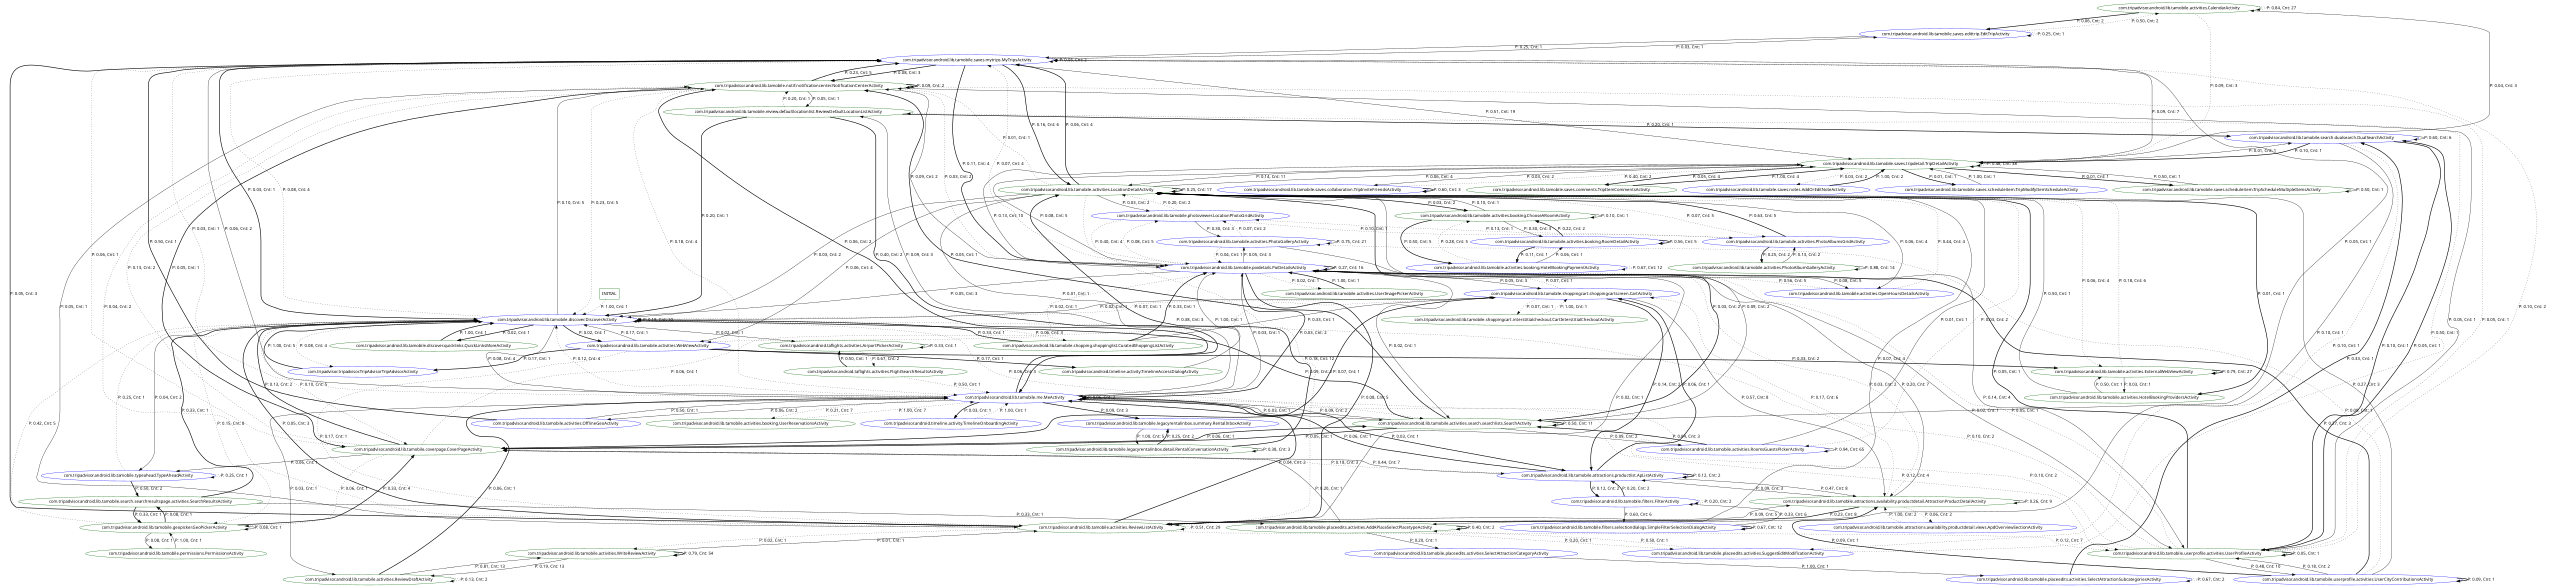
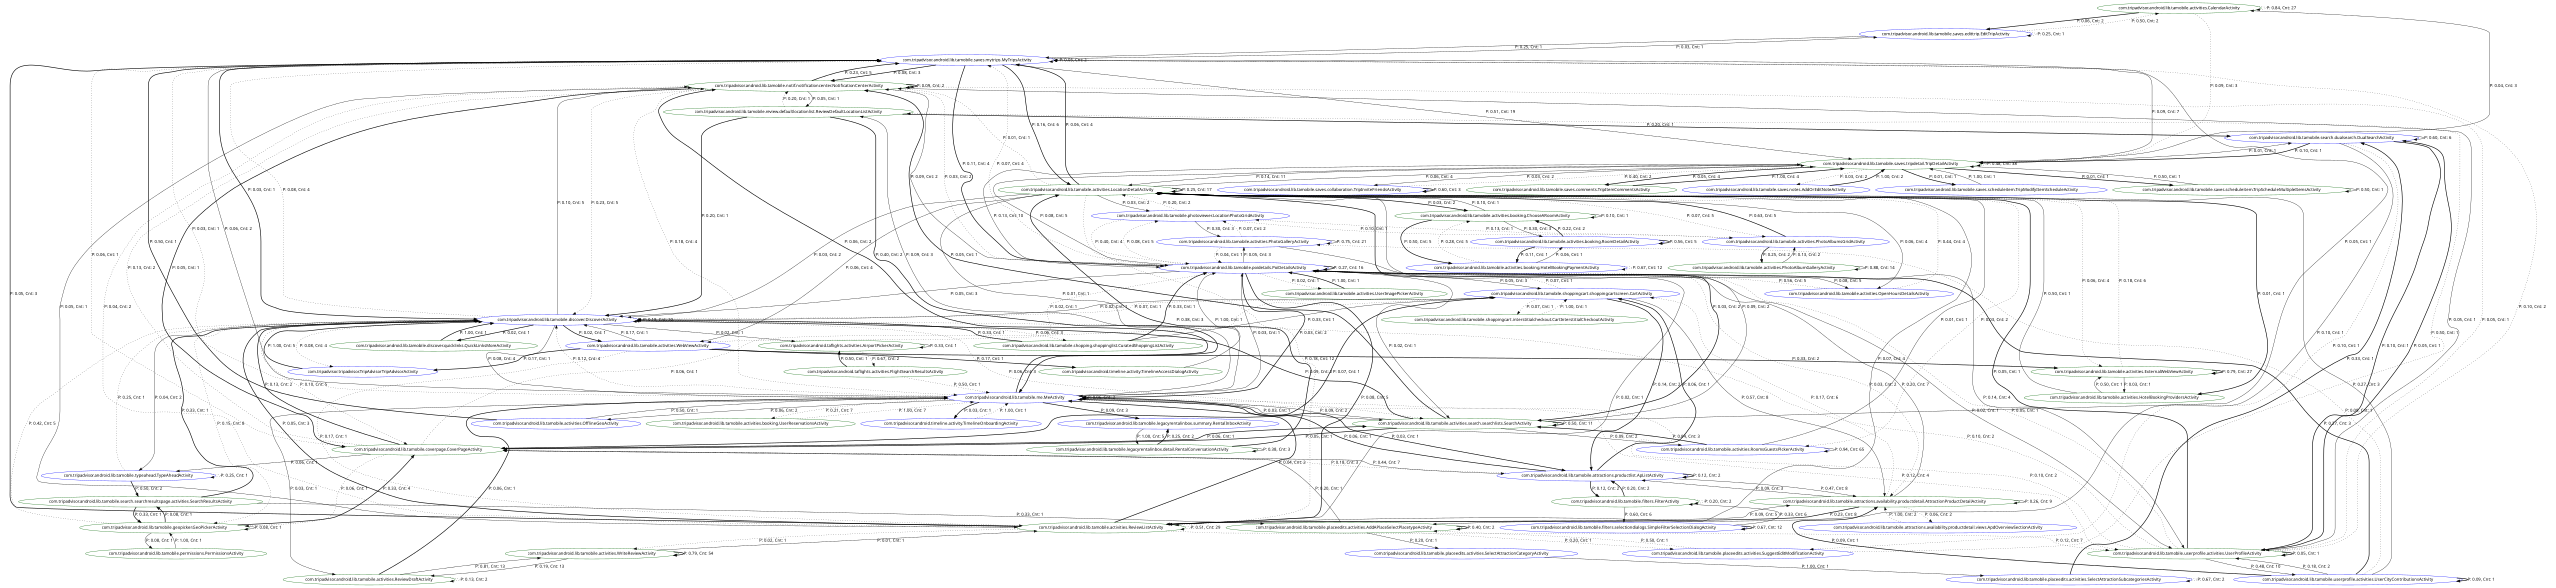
(609, 294) -> none
(1625, 502) -> (1625, 502)
